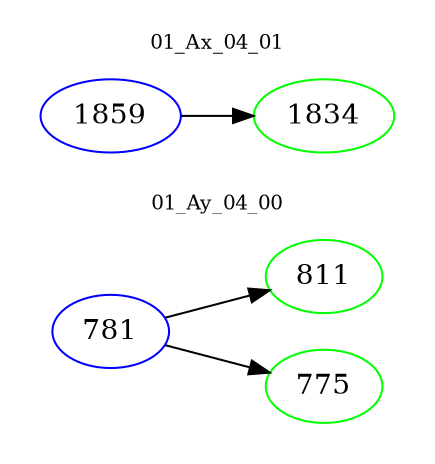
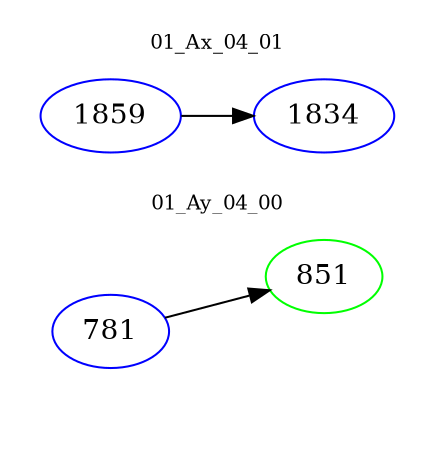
(324, 116) -> (324, 116)
(324, 277) -> (324, 277)
(324, 386) -> none
